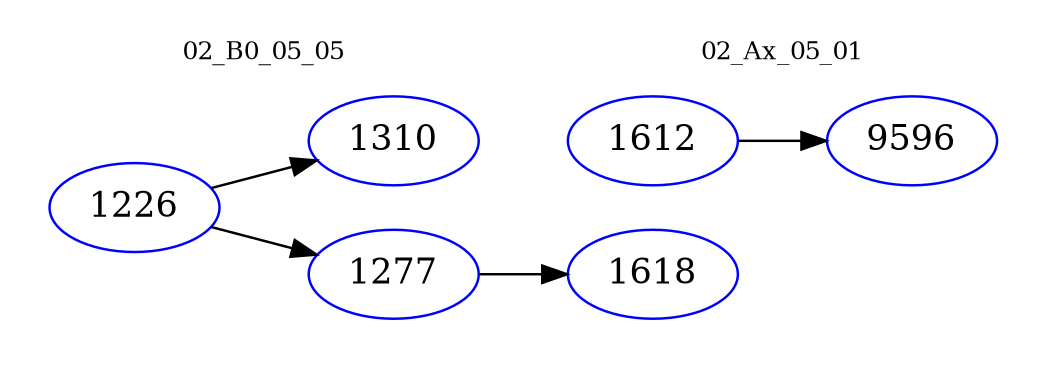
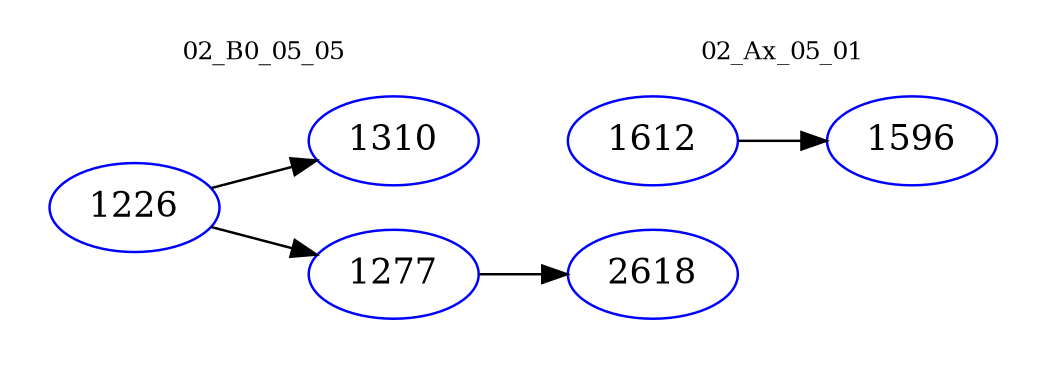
(912, 141) -> (912, 141)
(653, 274) -> (653, 274)
